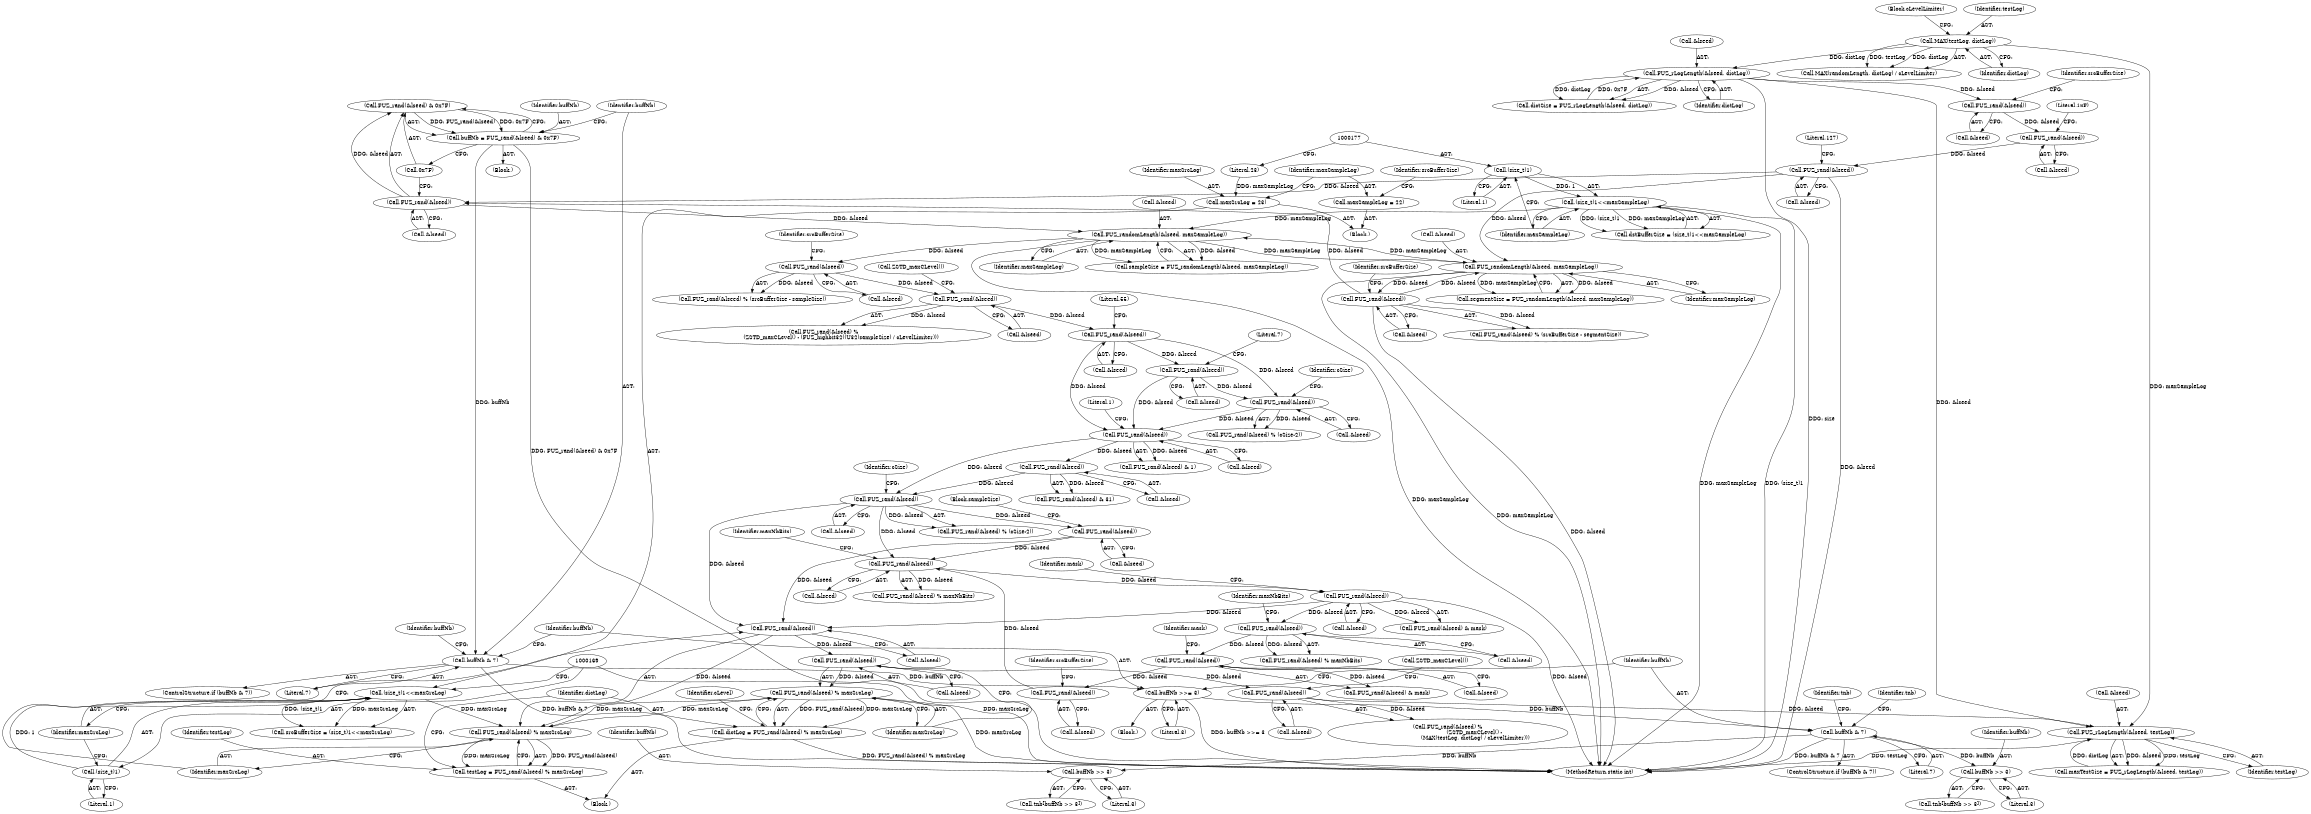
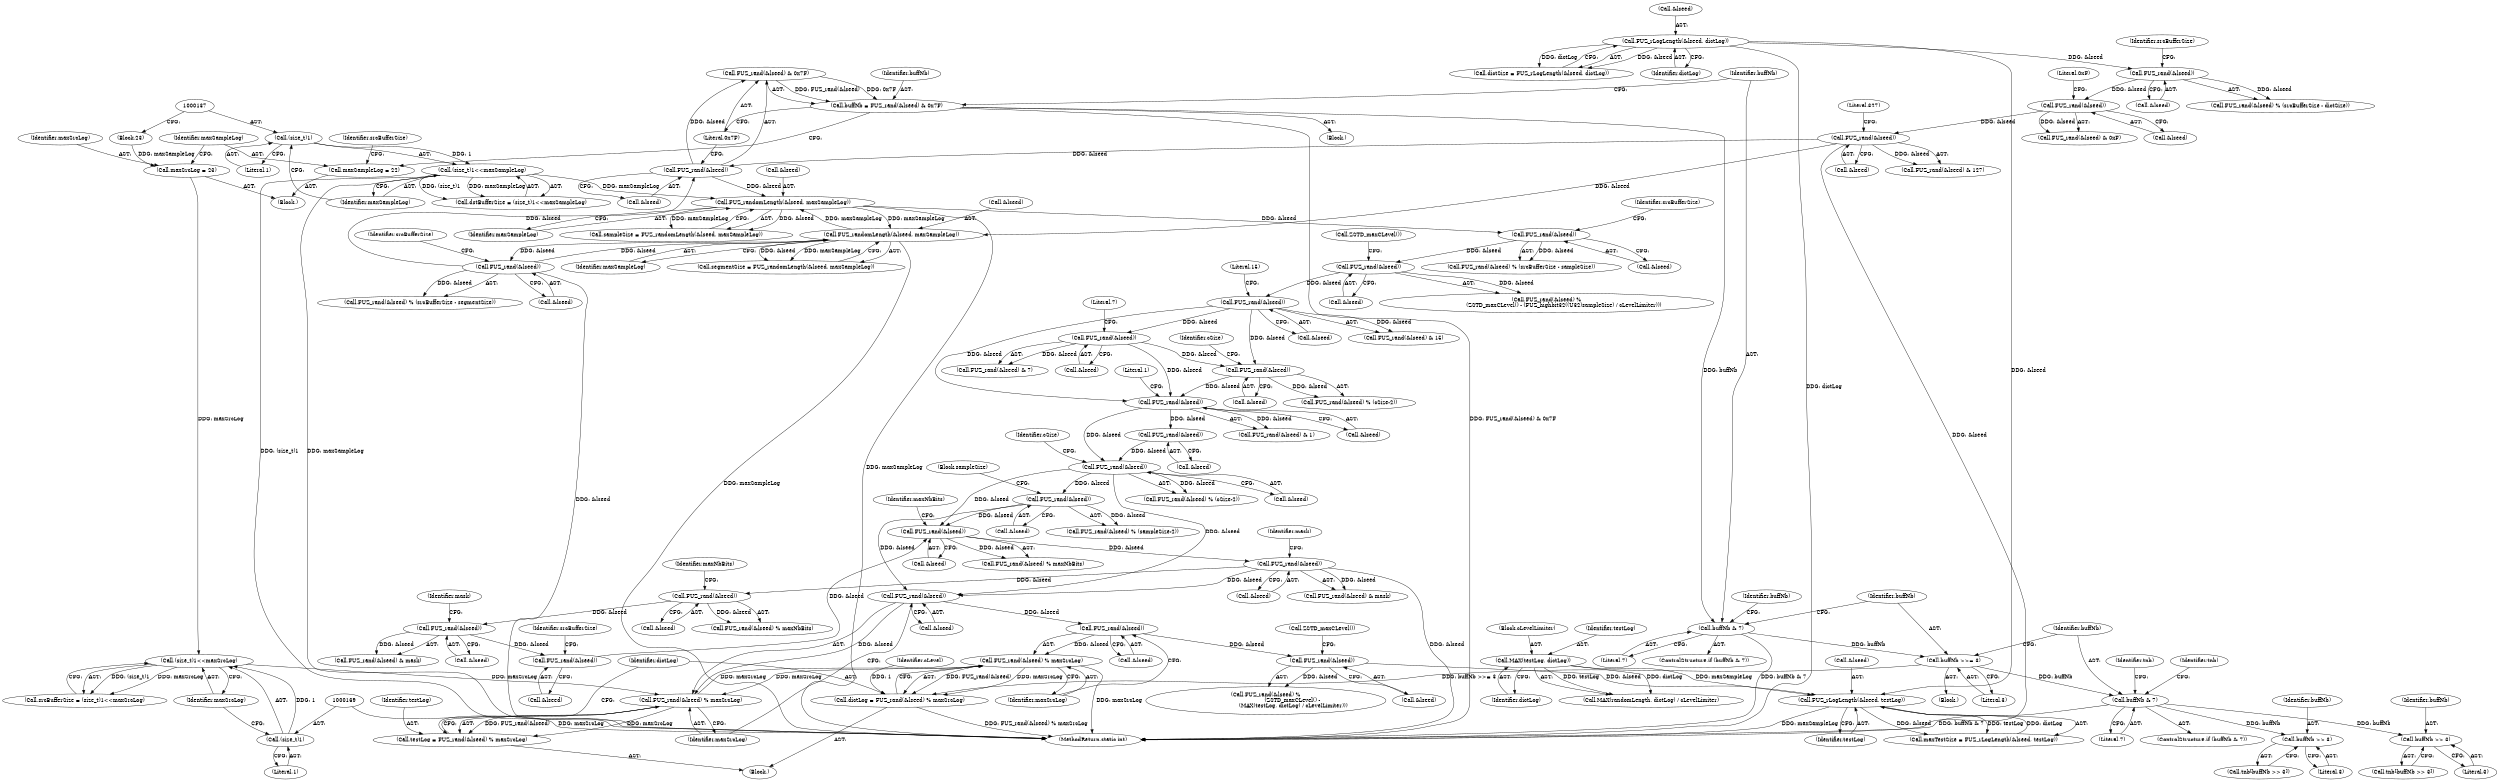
(1947, 25) -> (1537, 645)
(1827, 55) -> none
(1613, 90) -> (1592, 58)
(2072, 106) -> (2074, 74)
none -> (2280, 106)
(507, 113) -> (639, 152)
(1349, 138) -> (195, 106)
(1822, 138) -> (1864, 106)
none -> (2079, 138)
(419, 171) -> (721, 138)
(1244, 171) -> (131, 138)
none -> (1943, 171)
(1114, 300) -> (1245, 267)
none -> (1404, 338)
none -> (995, 371)
(1822, 419) -> (1824, 387)
(655, 451) -> (221, 419)
(1074, 500) -> none
none -> (1123, 532)
(517, 684) -> (95, 668)
(747, 709) -> (882, 677)
(1889, 756) -> (1810, 724)
(1252, 757) -> (1428, 676)
